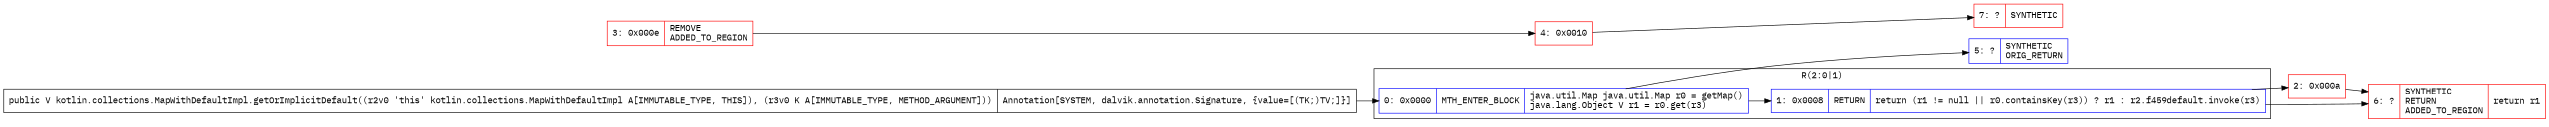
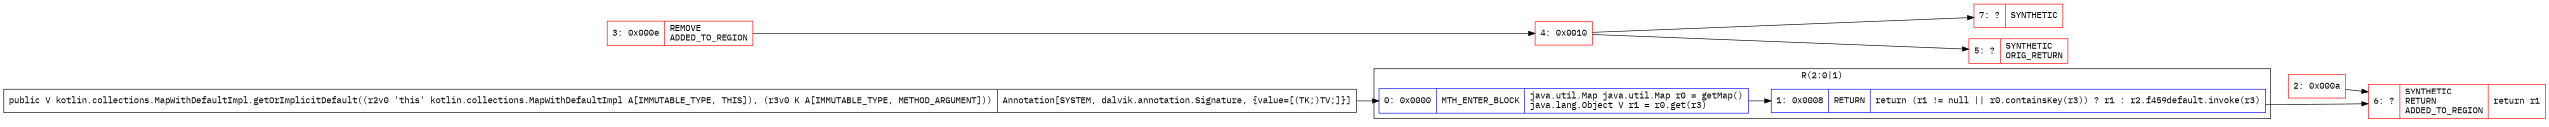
(2018, 51) -> (2018, 51)
(1793, 64) -> (1777, 42)
(2267, 89) -> none
